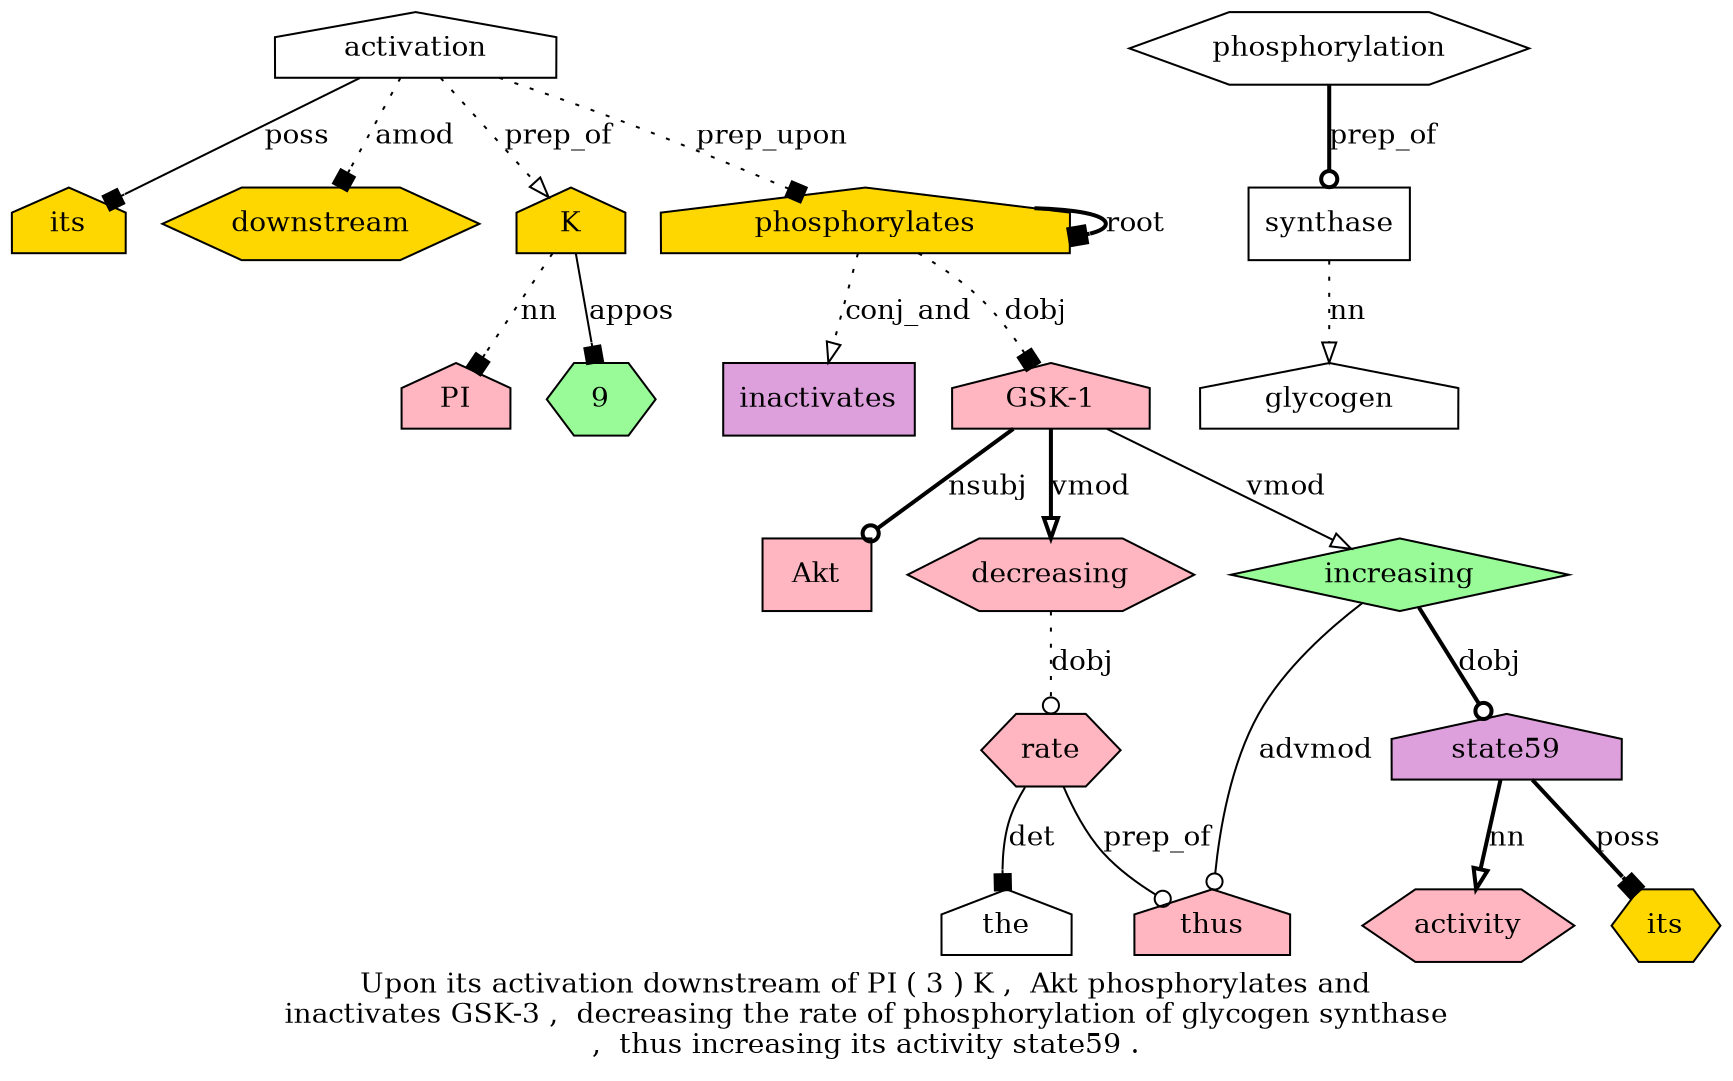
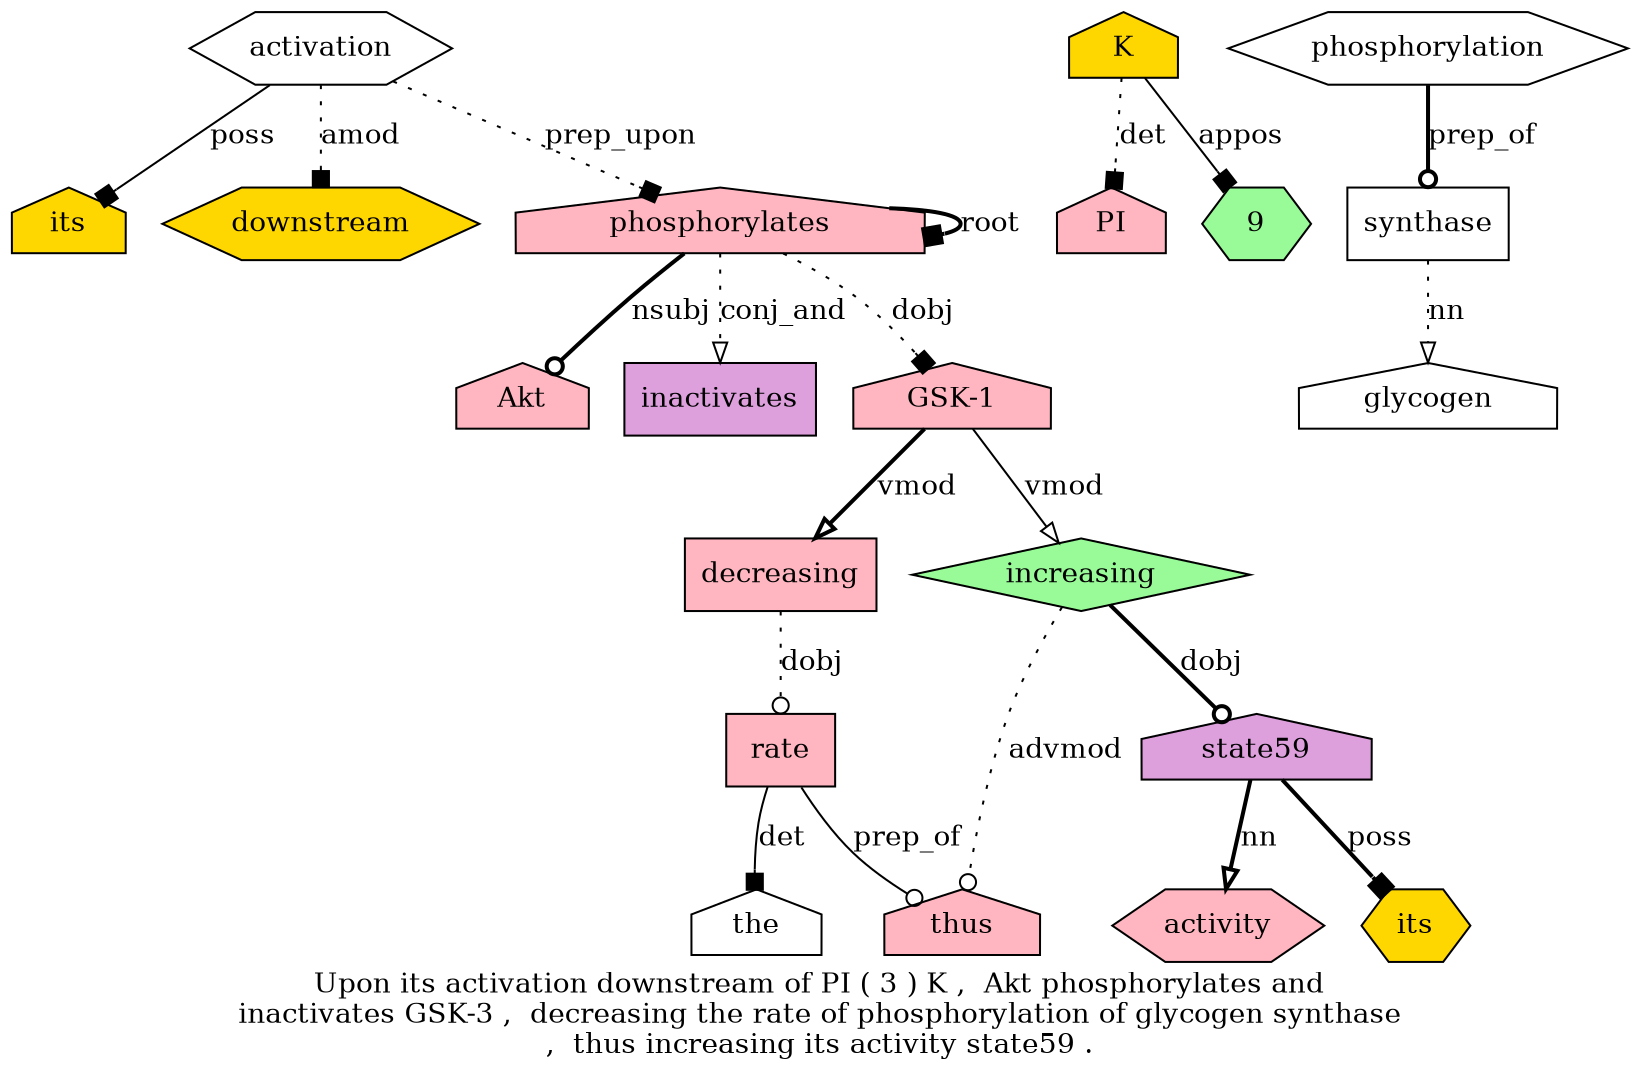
(416, 48) -> (321, 48)
(488, 130) -> none
(865, 224) -> (720, 224)
(540, 312) -> (1144, 136)
(945, 479) -> (621, 305)
(817, 575) -> (523, 399)
(1051, 575) -> (781, 575)
(1256, 720) -> (1001, 736)
(1051, 750) -> (781, 750)
